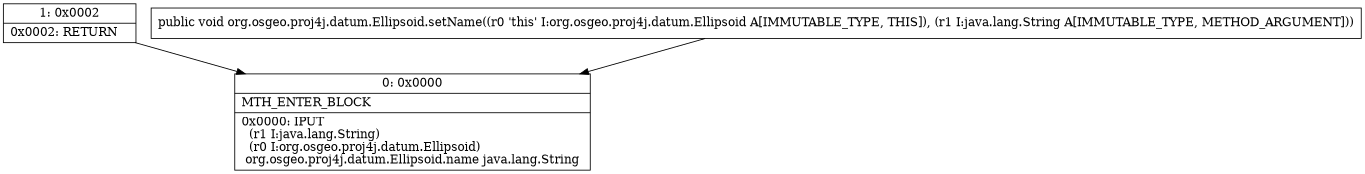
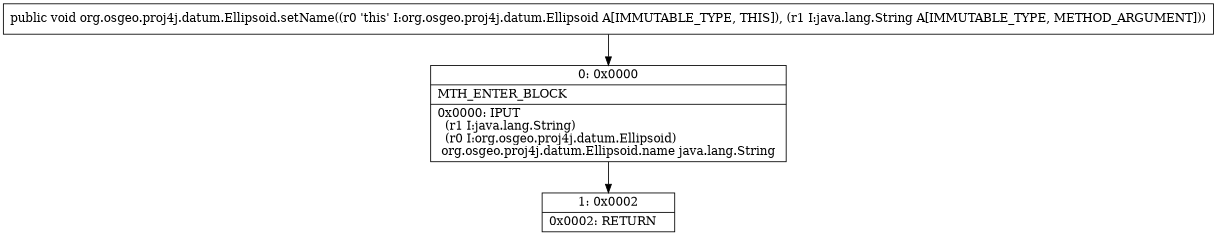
(186, 57) -> (608, 173)
